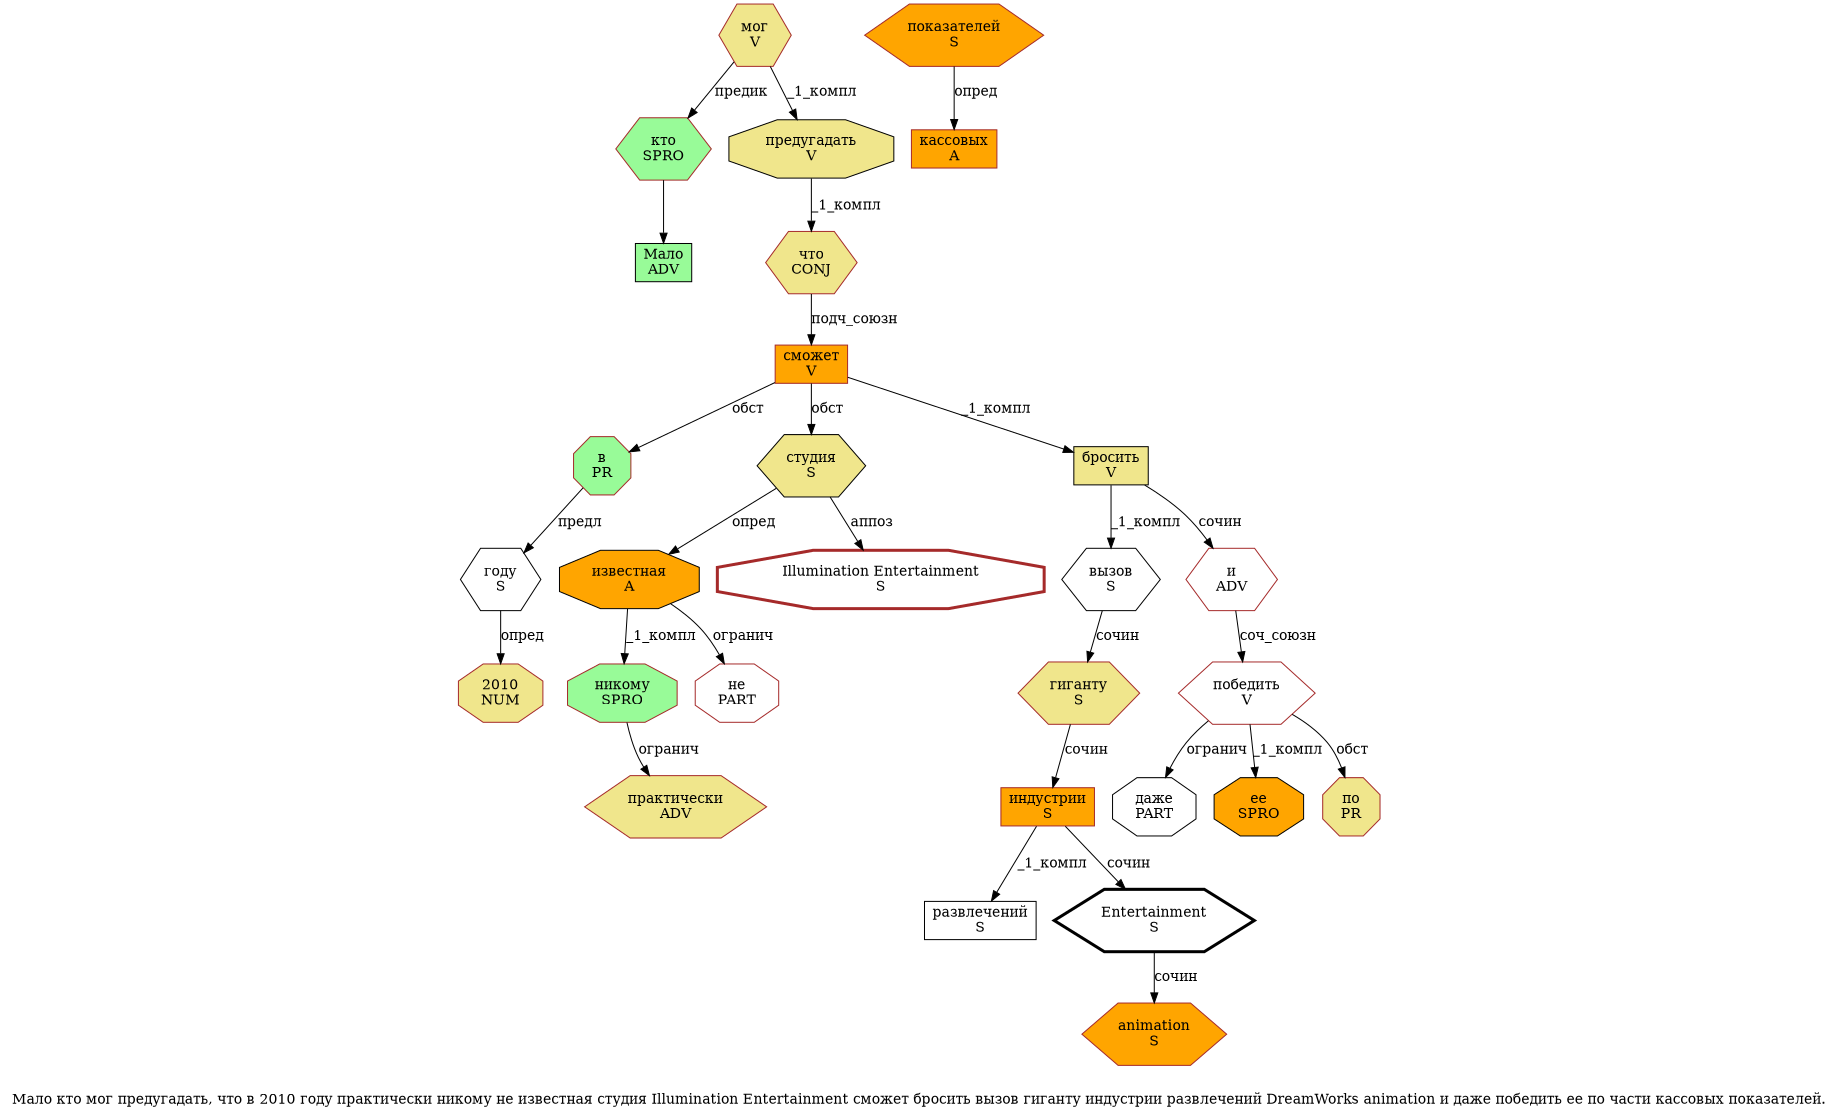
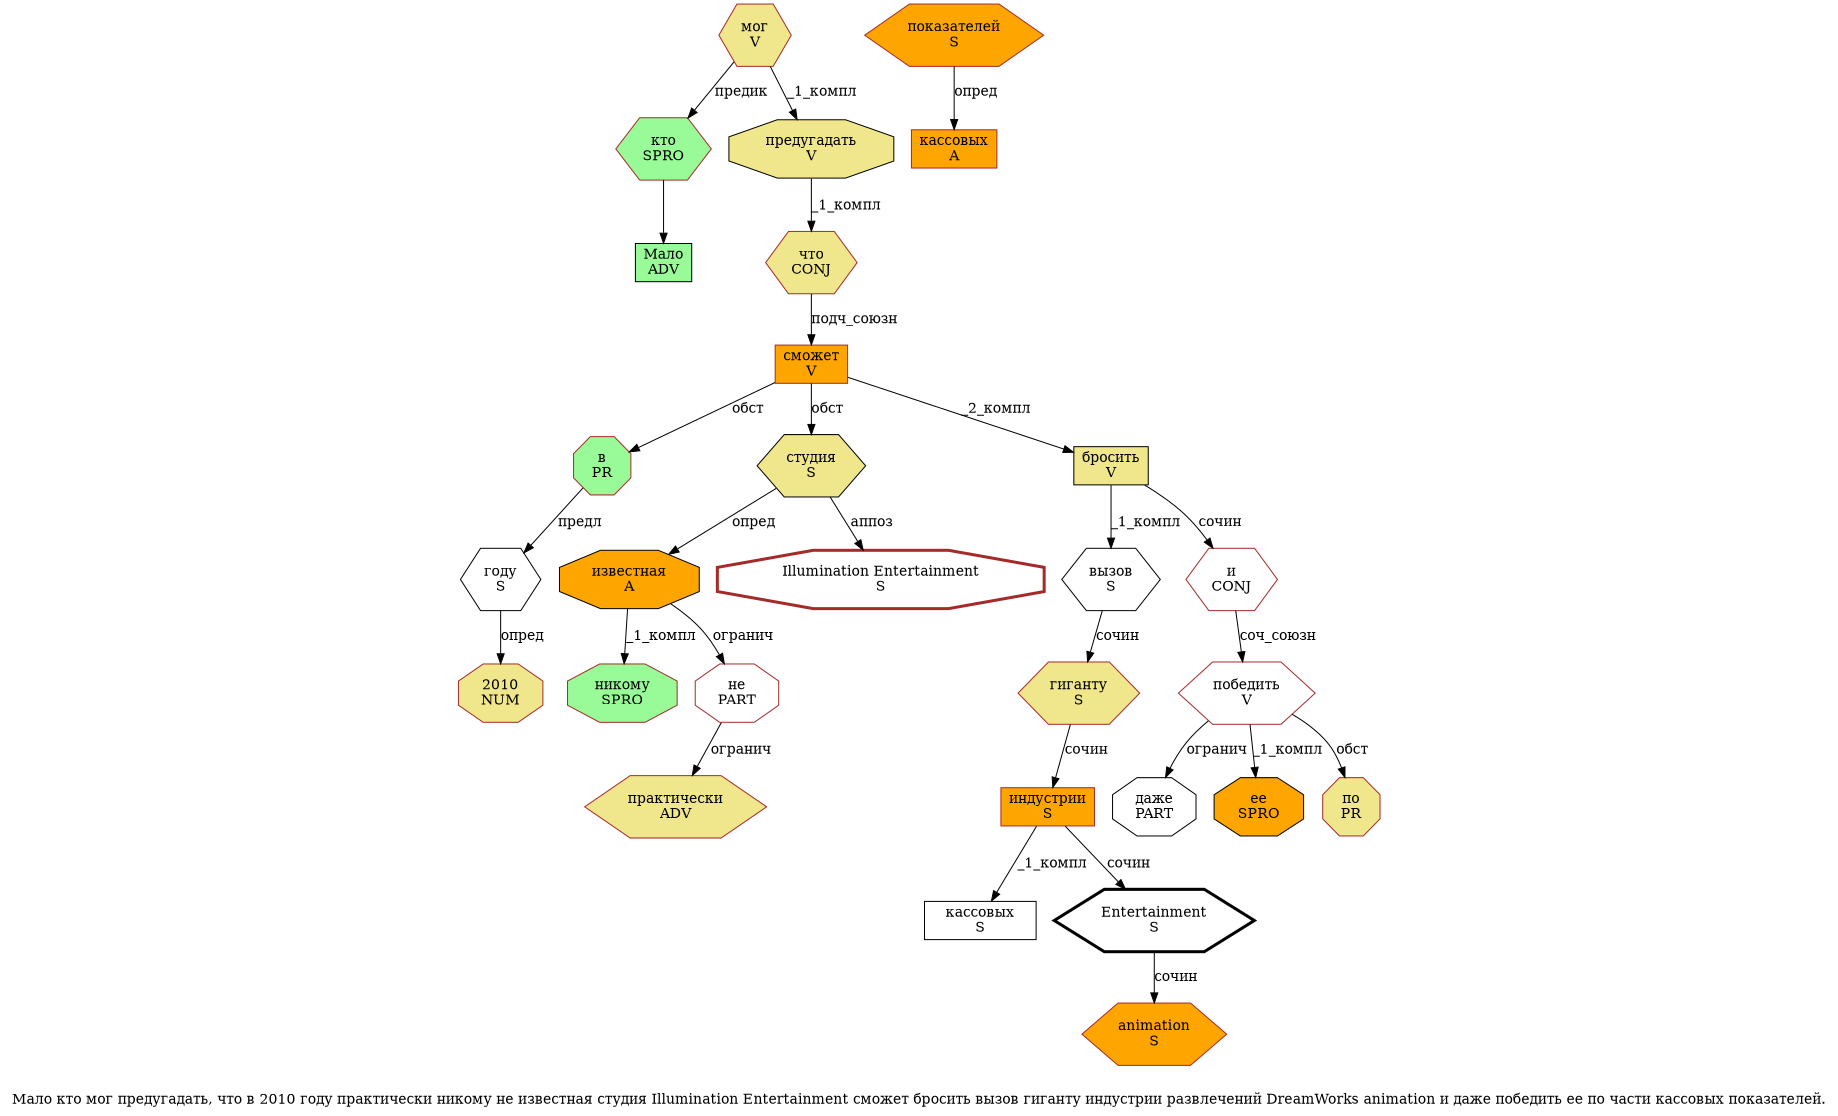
(996, 409) -> (996, 409)
(1232, 579) -> (1232, 579)
(633, 745) -> (709, 744)
(980, 921) -> (980, 921)
